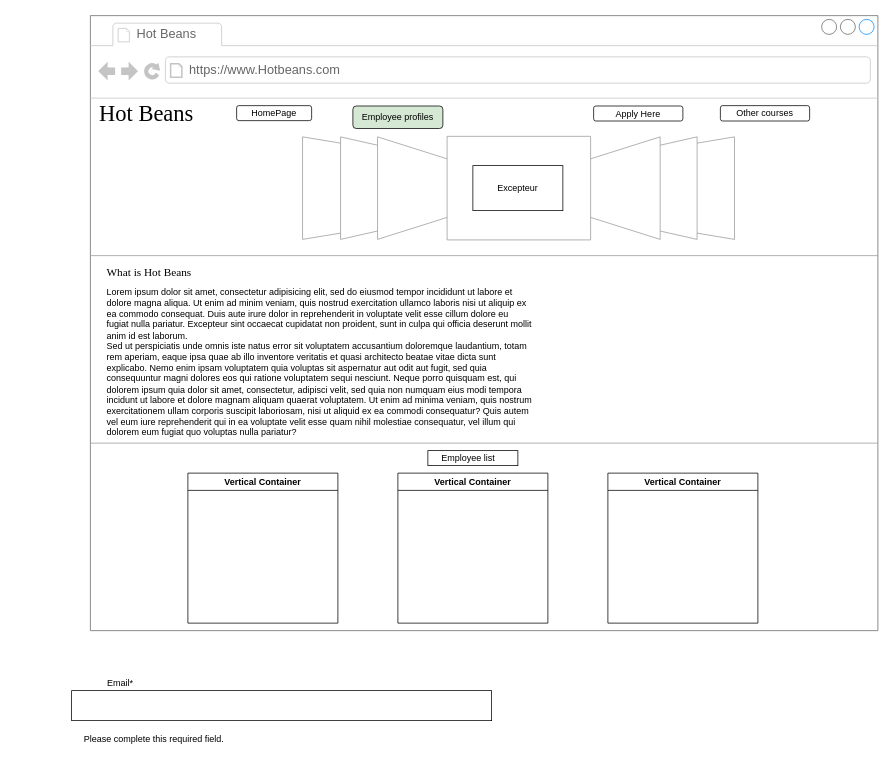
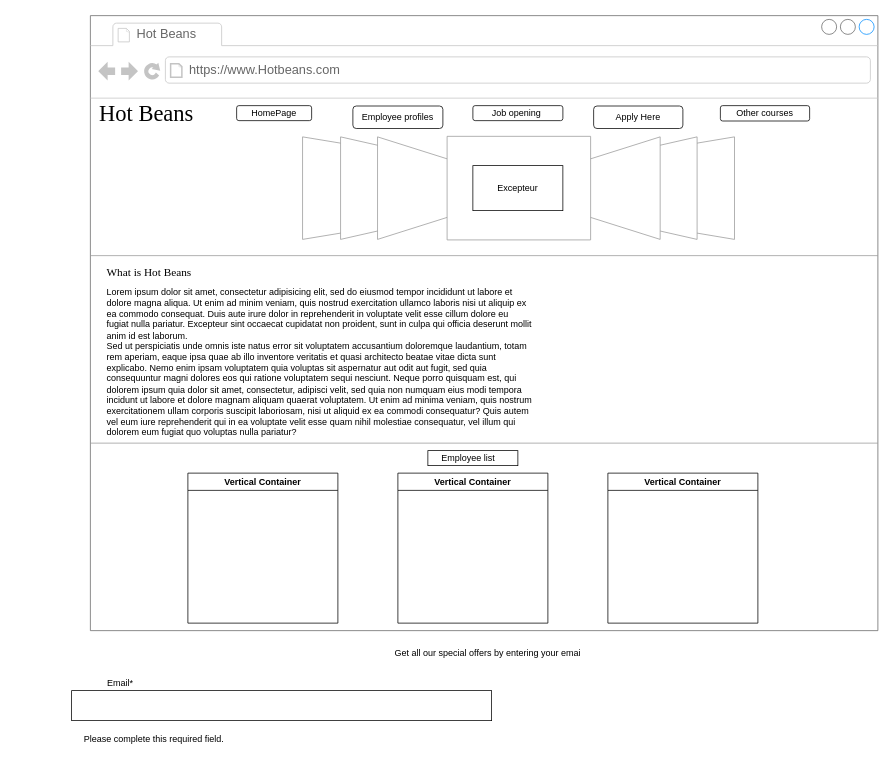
none -> (518, 113)
(638, 113) -> (638, 117)
(398, 117) -> (398, 117)
none -> (488, 653)
